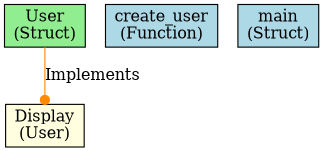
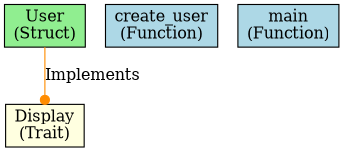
(278, 26) -> (288, 26)
(45, 126) -> (45, 126)
